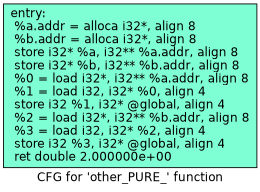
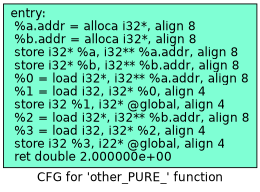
(118, 144) -> (118, 144)
